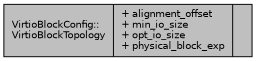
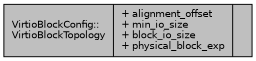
(154, 35) -> (159, 35)
